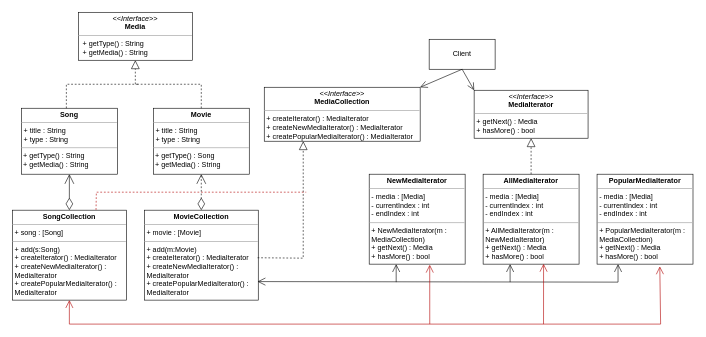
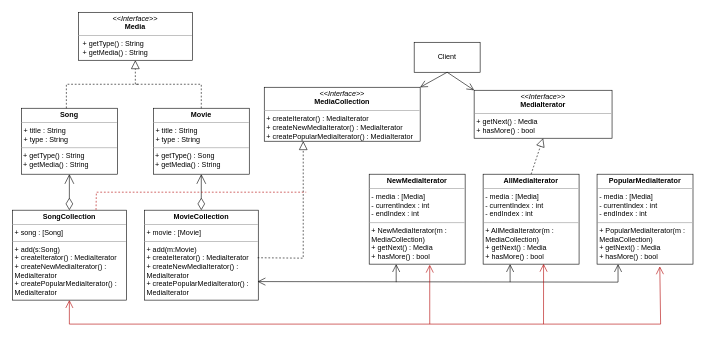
(462, 54) -> (447, 57)
(531, 114) -> (543, 114)
(201, 187) -> (201, 187)
(532, 209) -> (532, 209)
